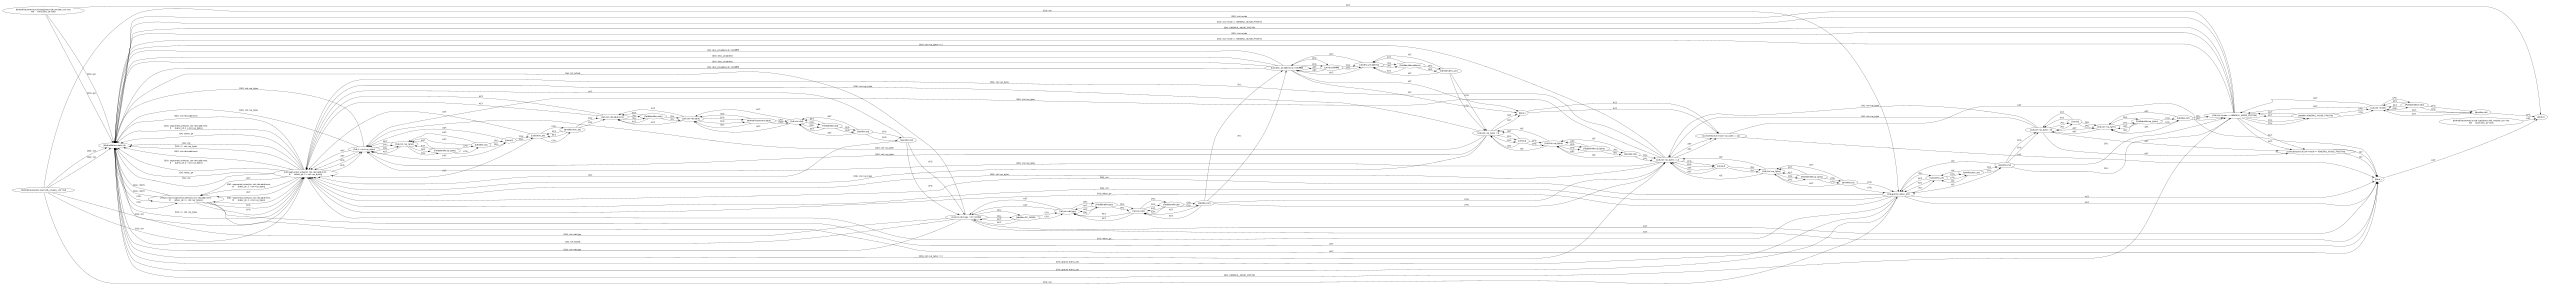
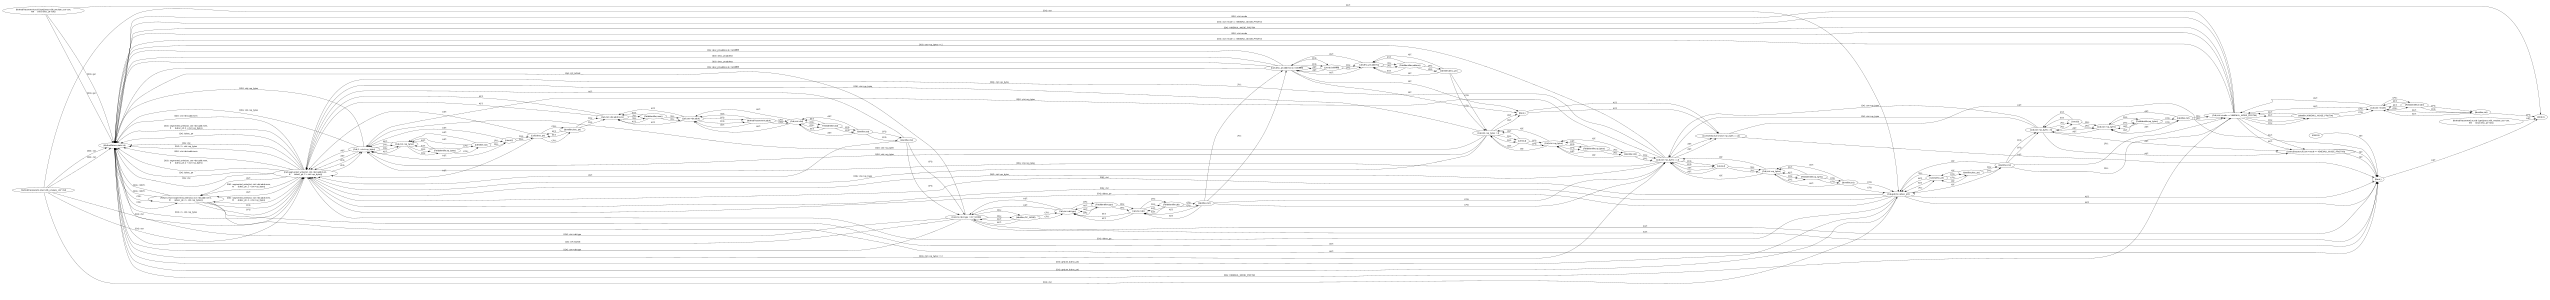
none -> (2316, 136)
